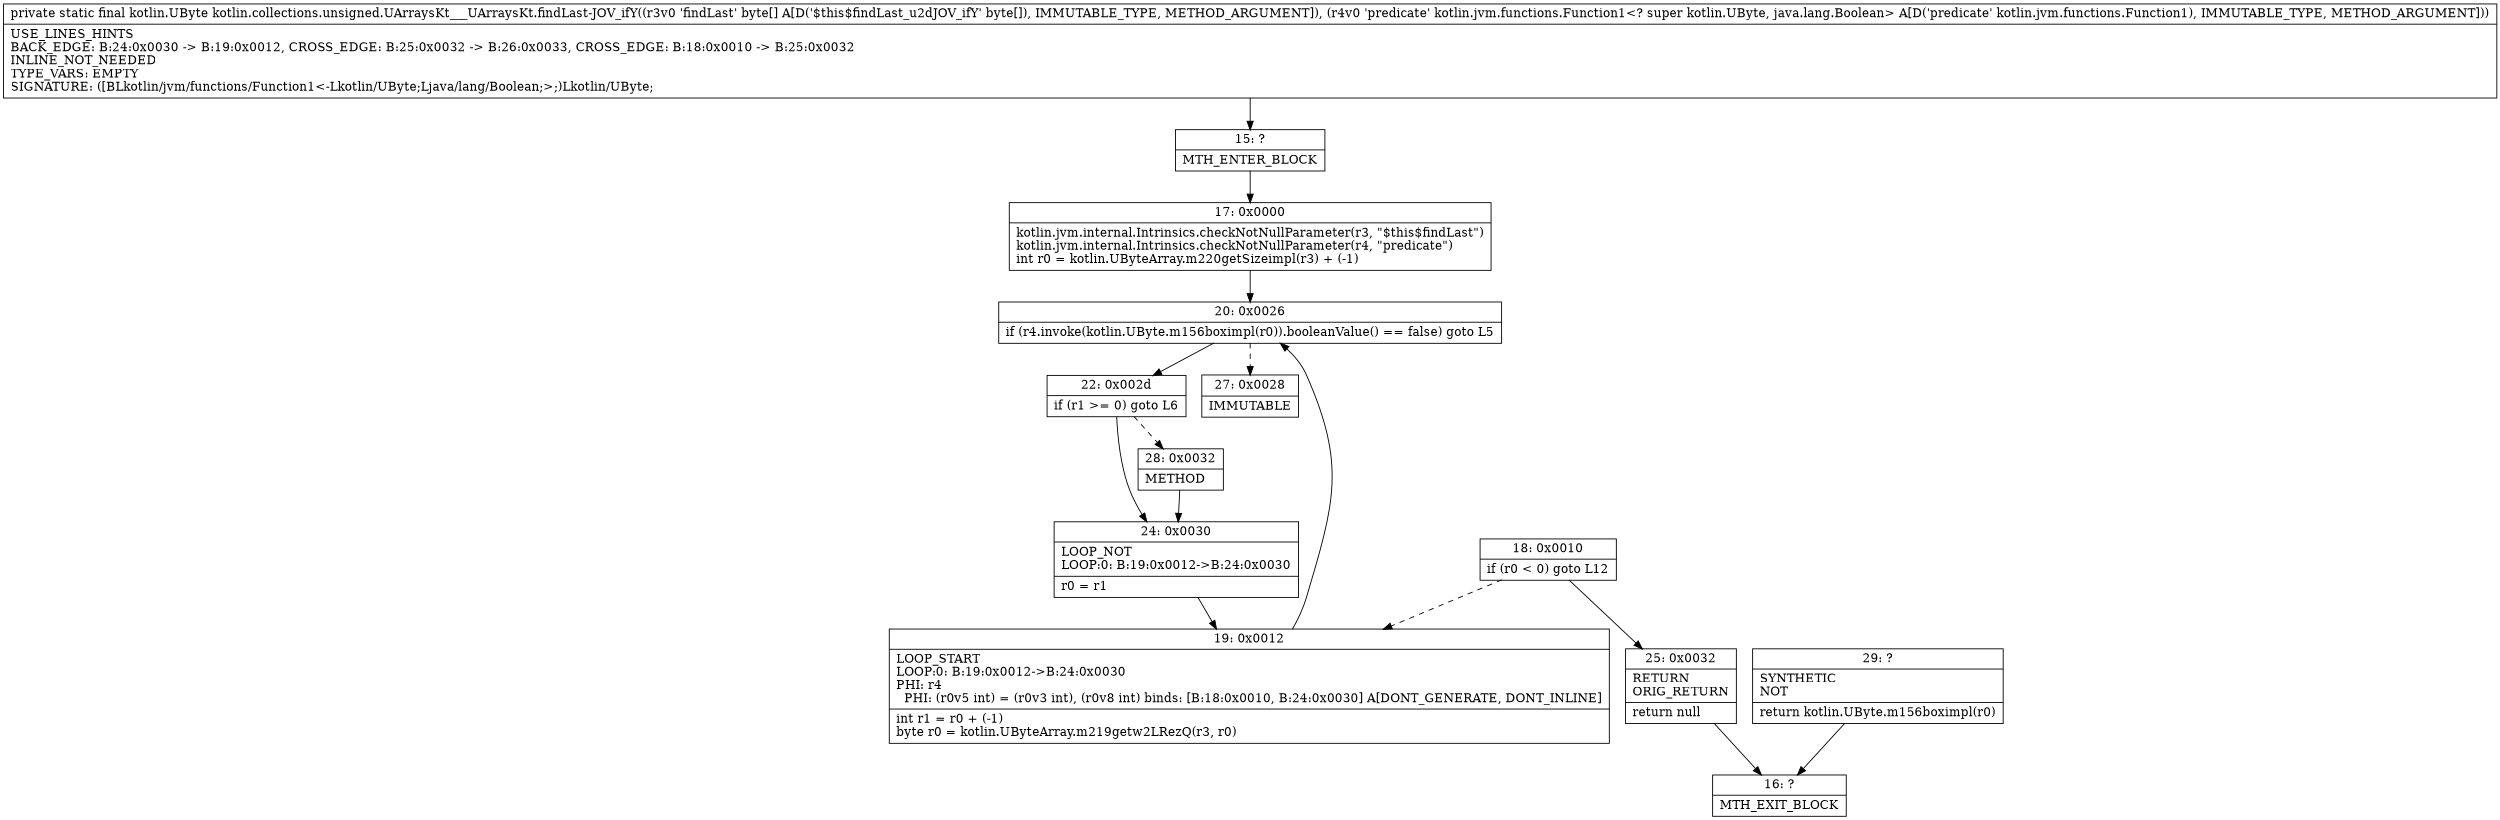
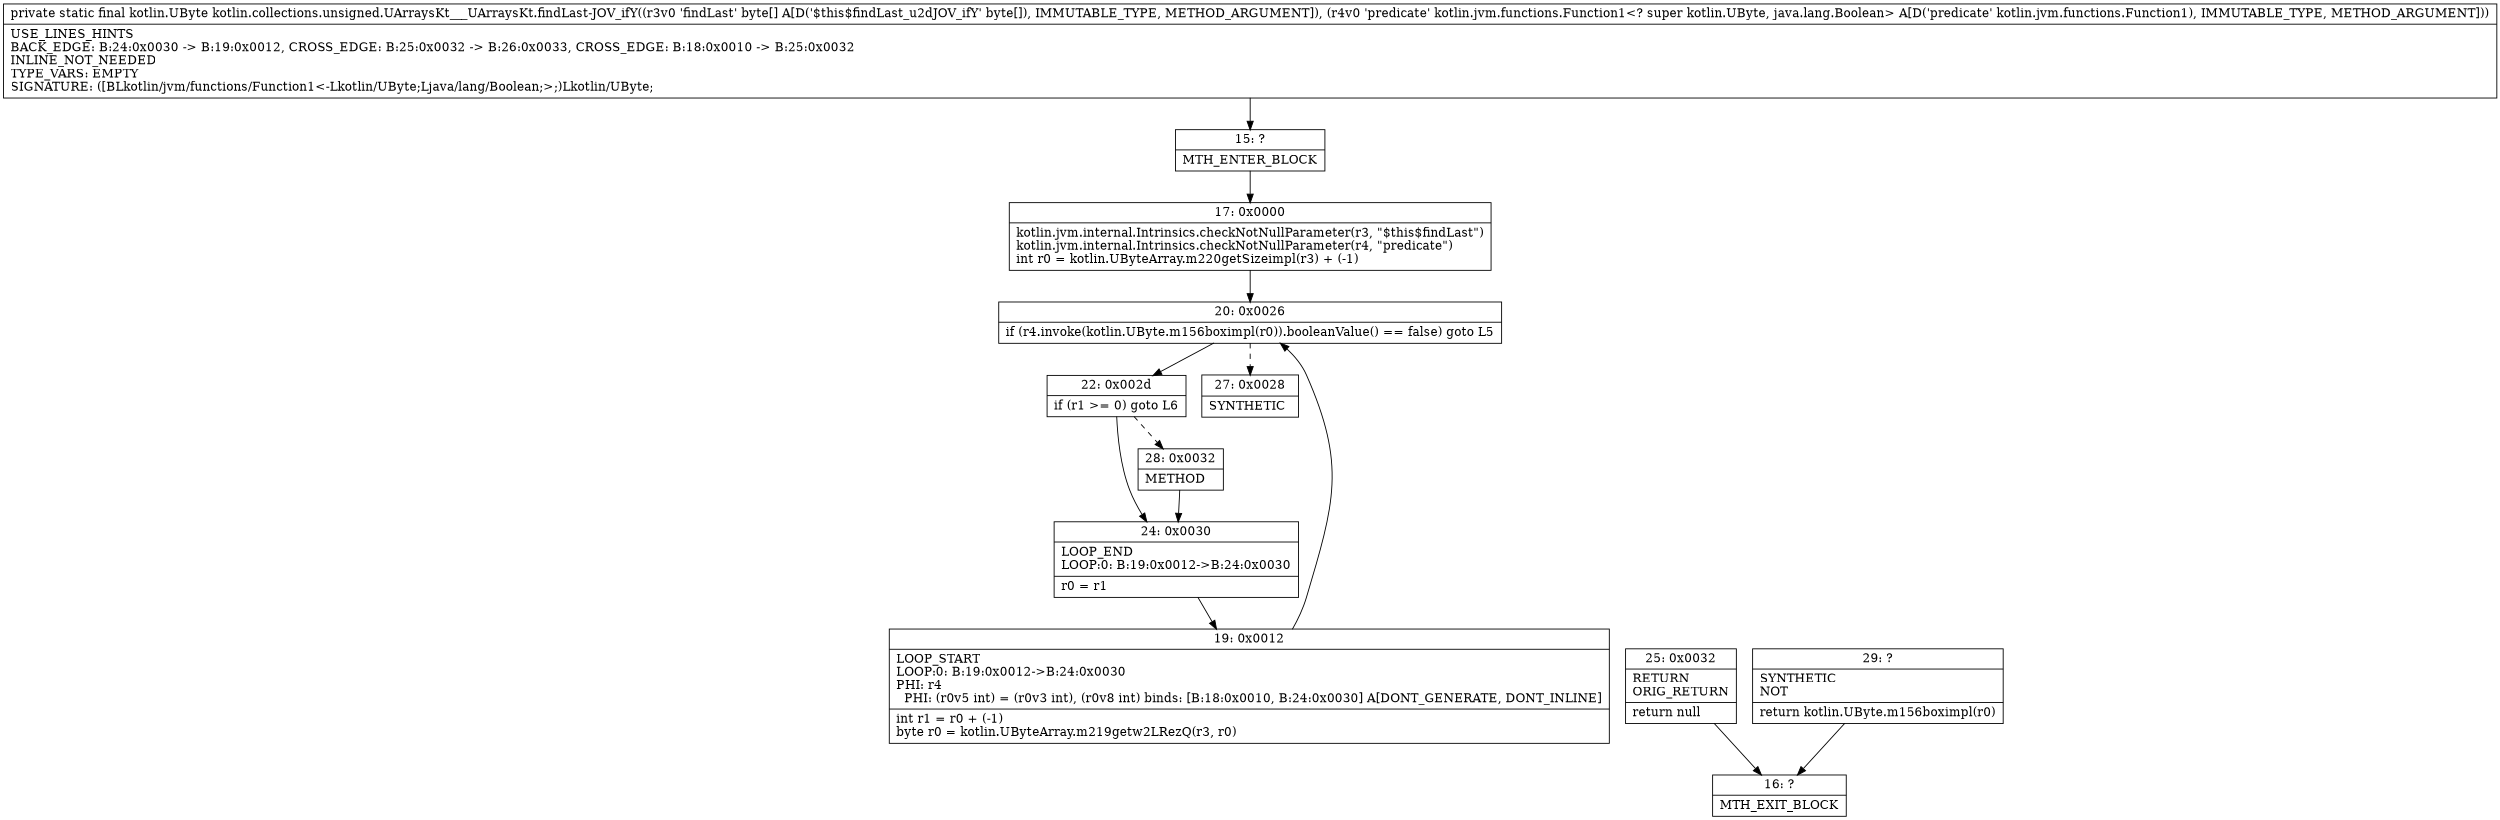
(1250, 406) -> (1248, 406)
(1097, 552) -> (1097, 552)
(1548, 560) -> none
